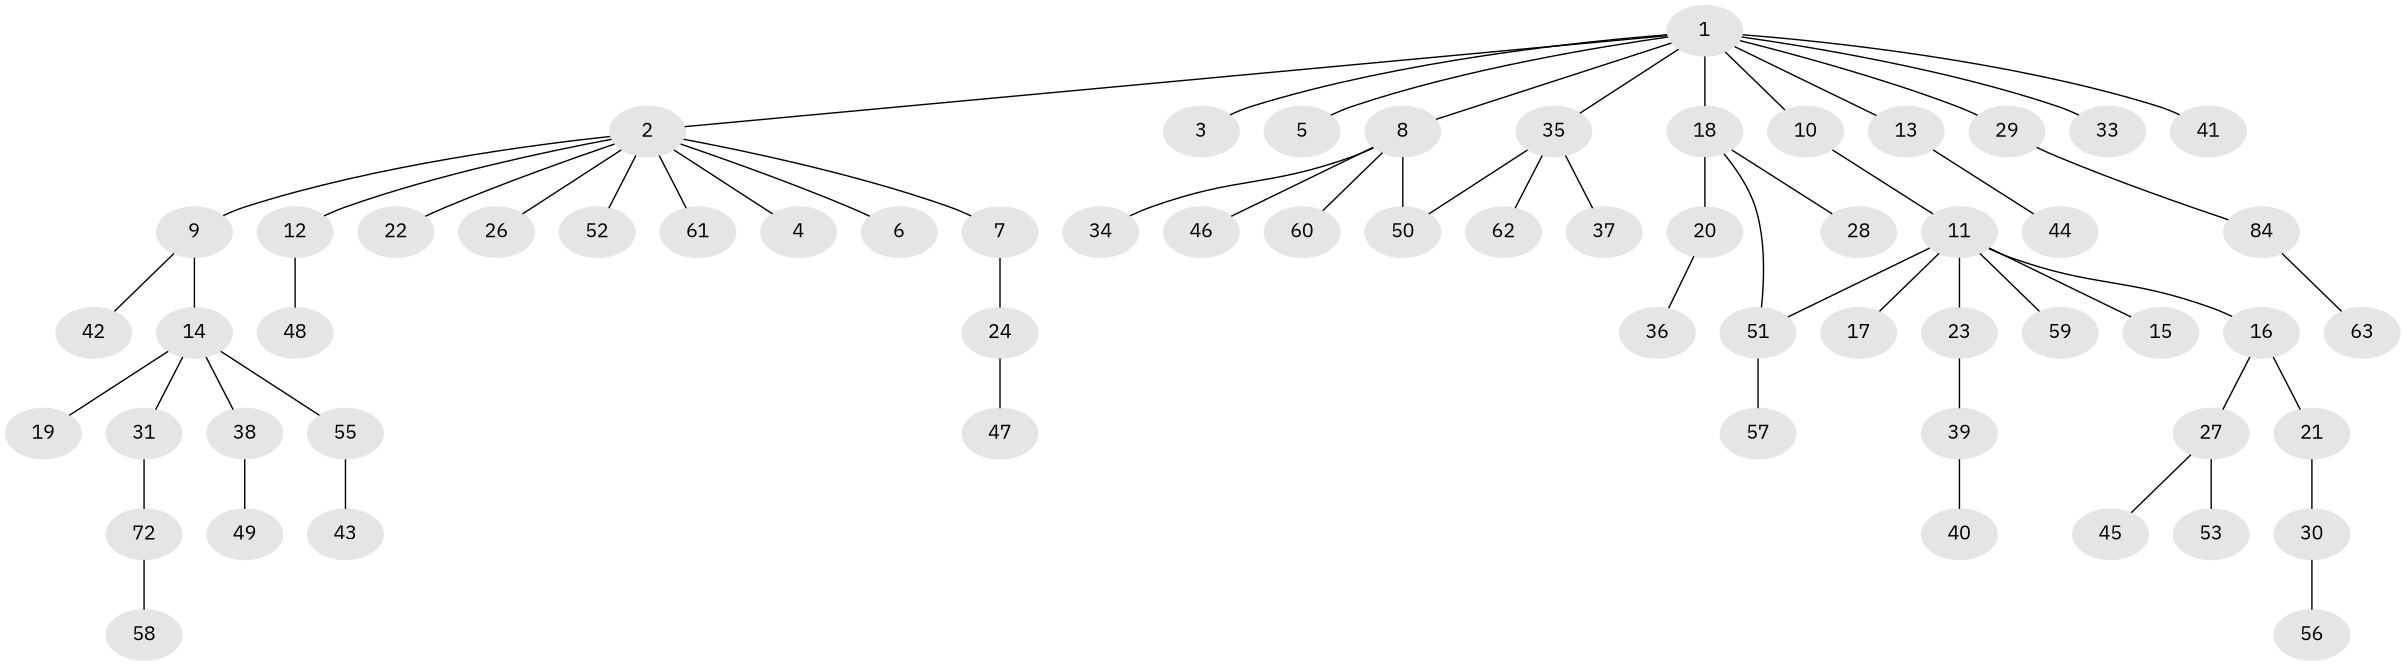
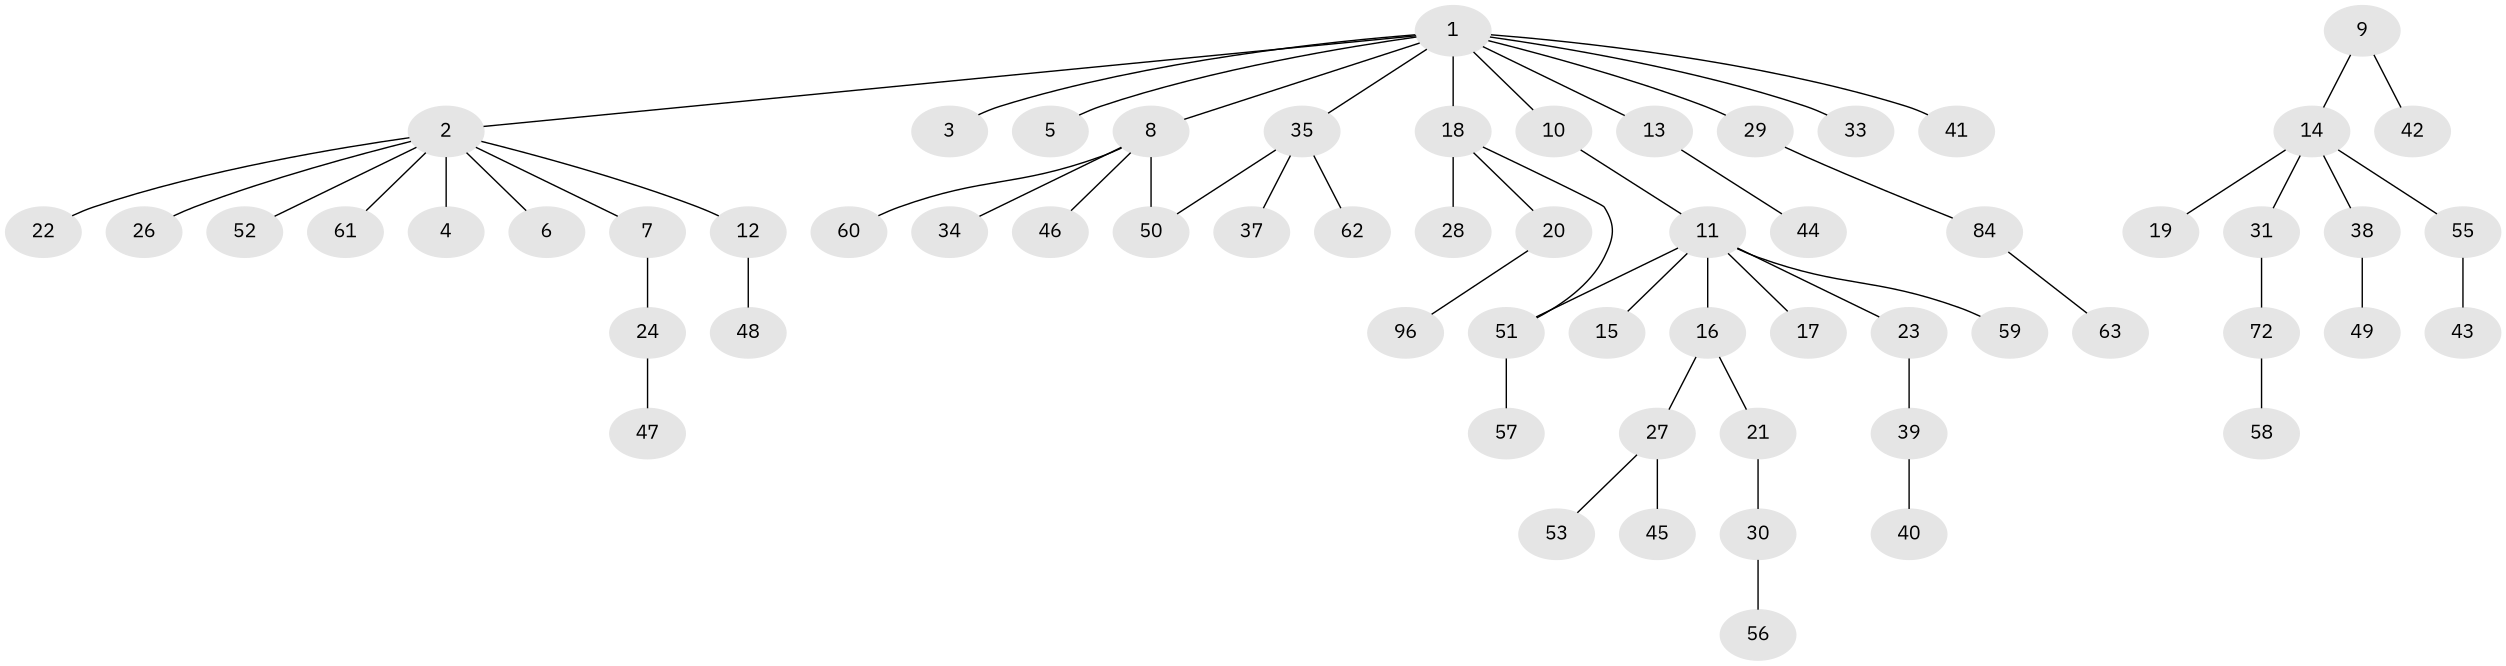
(414, 165) -> none
(1657, 333) -> (1406, 333)
